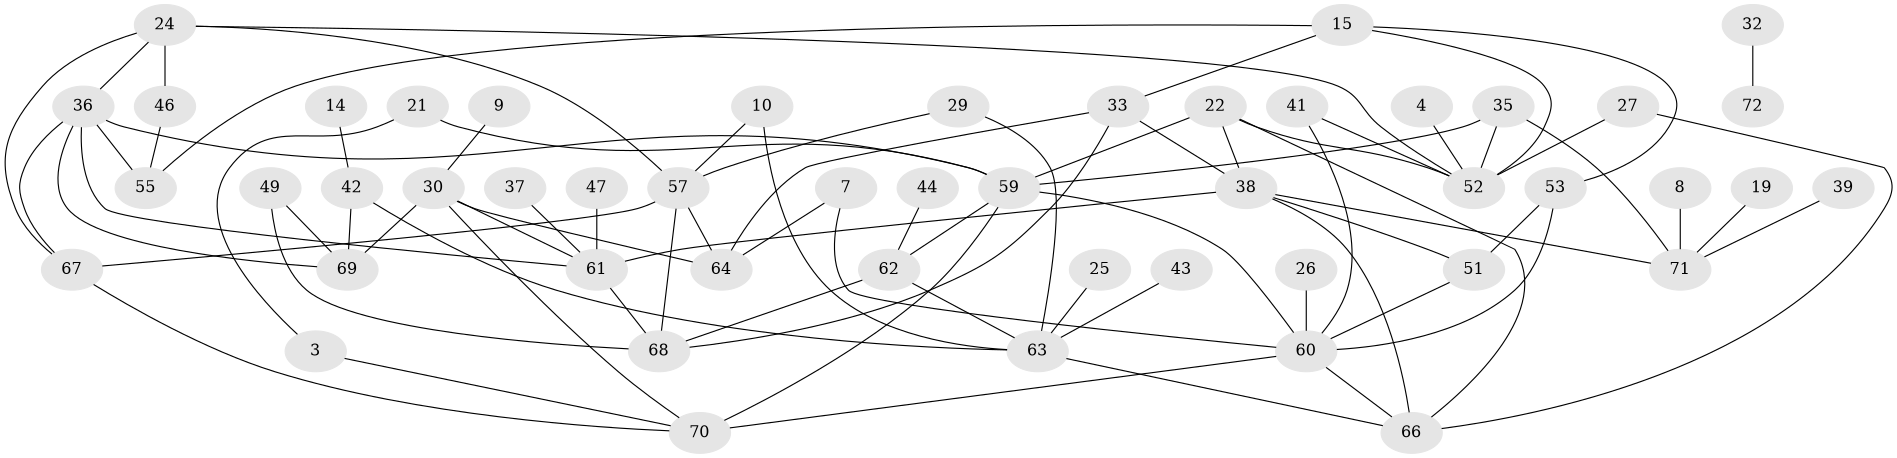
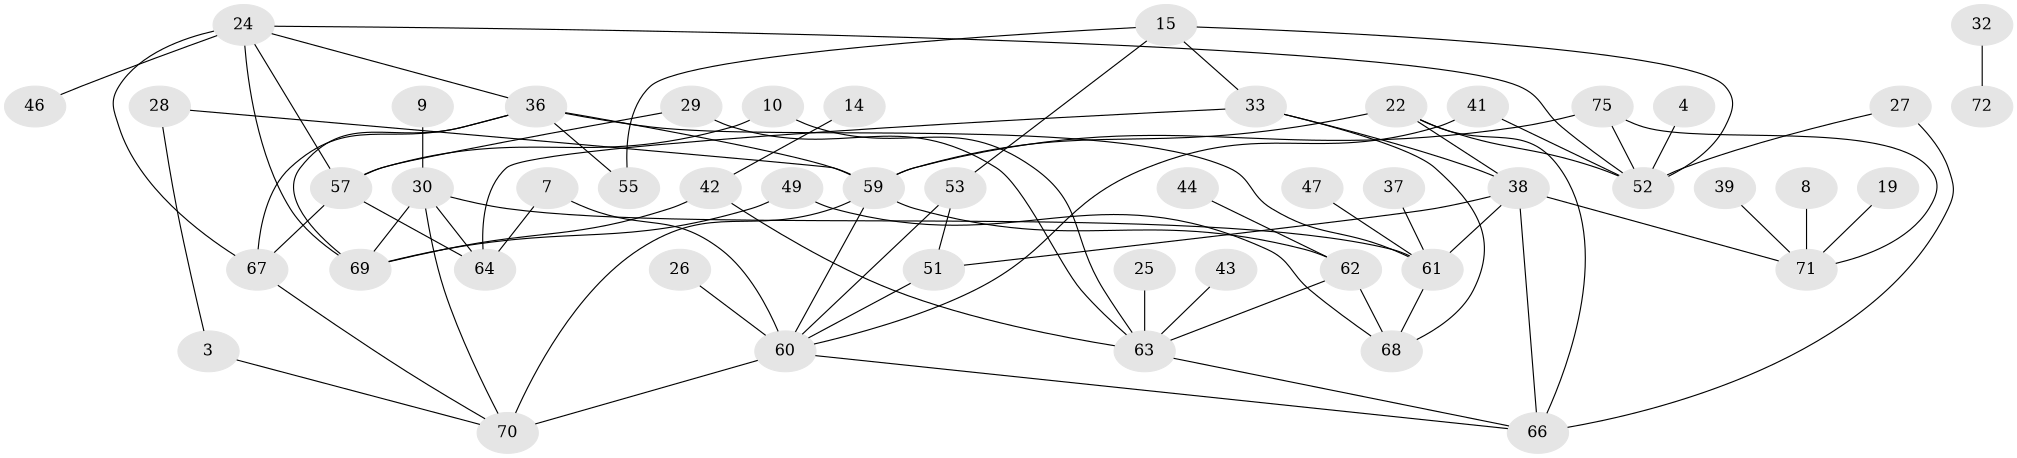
(418, 107) -> (160, 107)
(1503, 107) -> (1603, 107)
(155, 147) -> none
none -> (268, 162)
(669, 270) -> none
